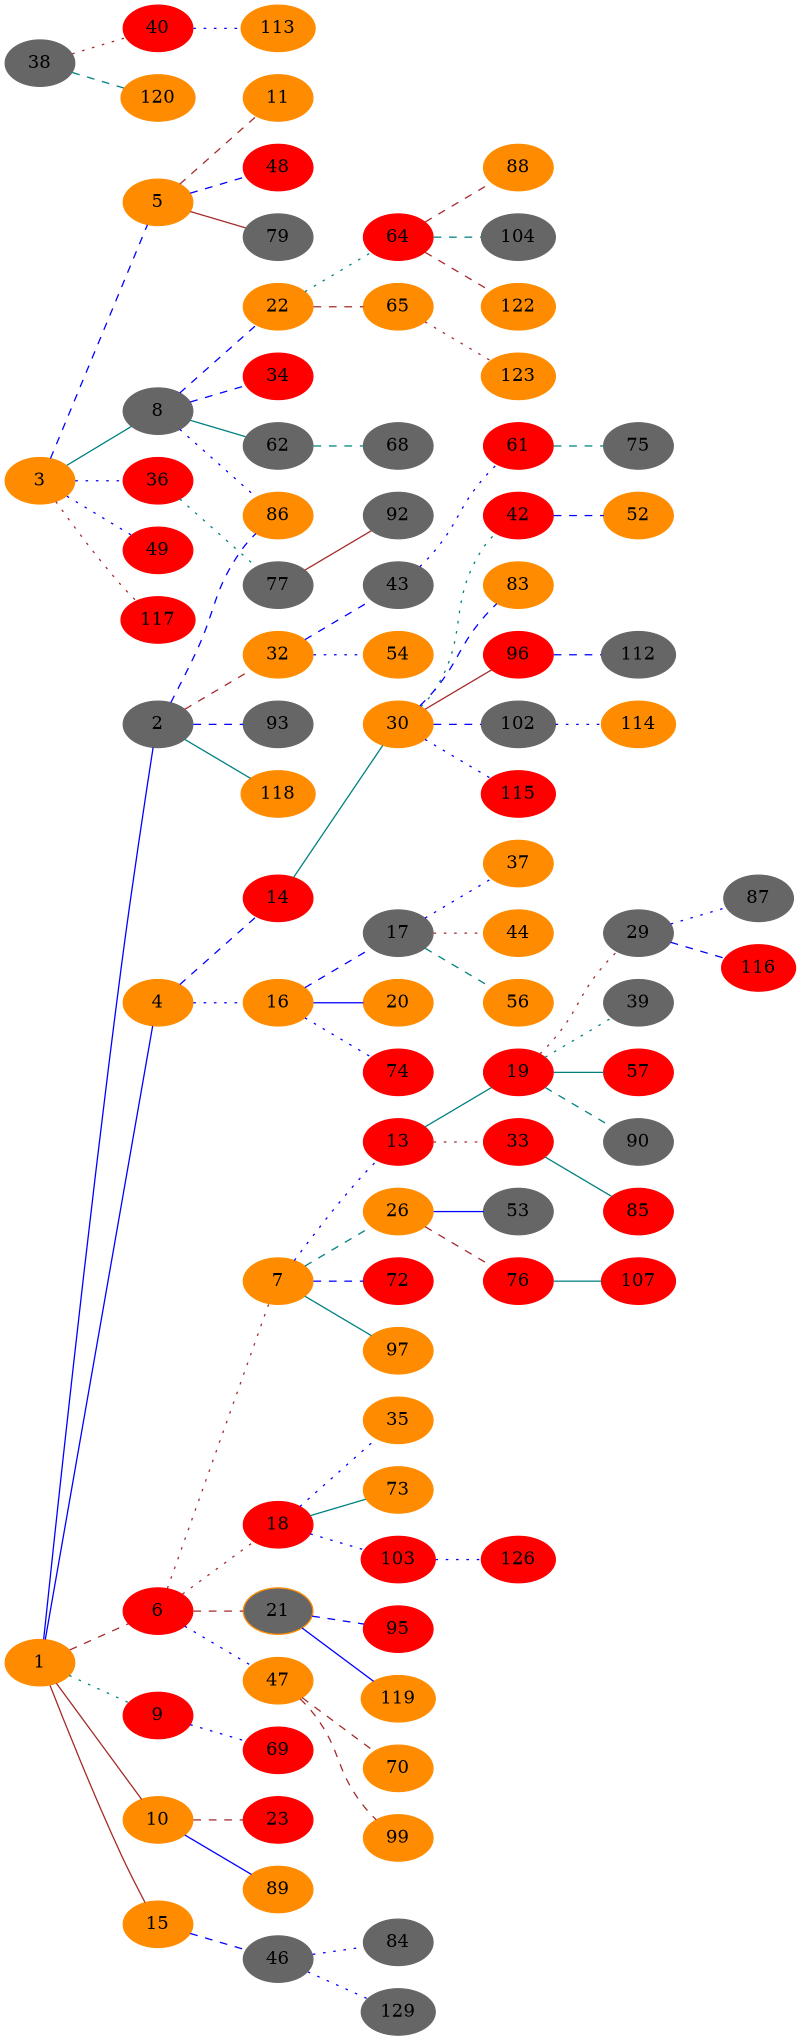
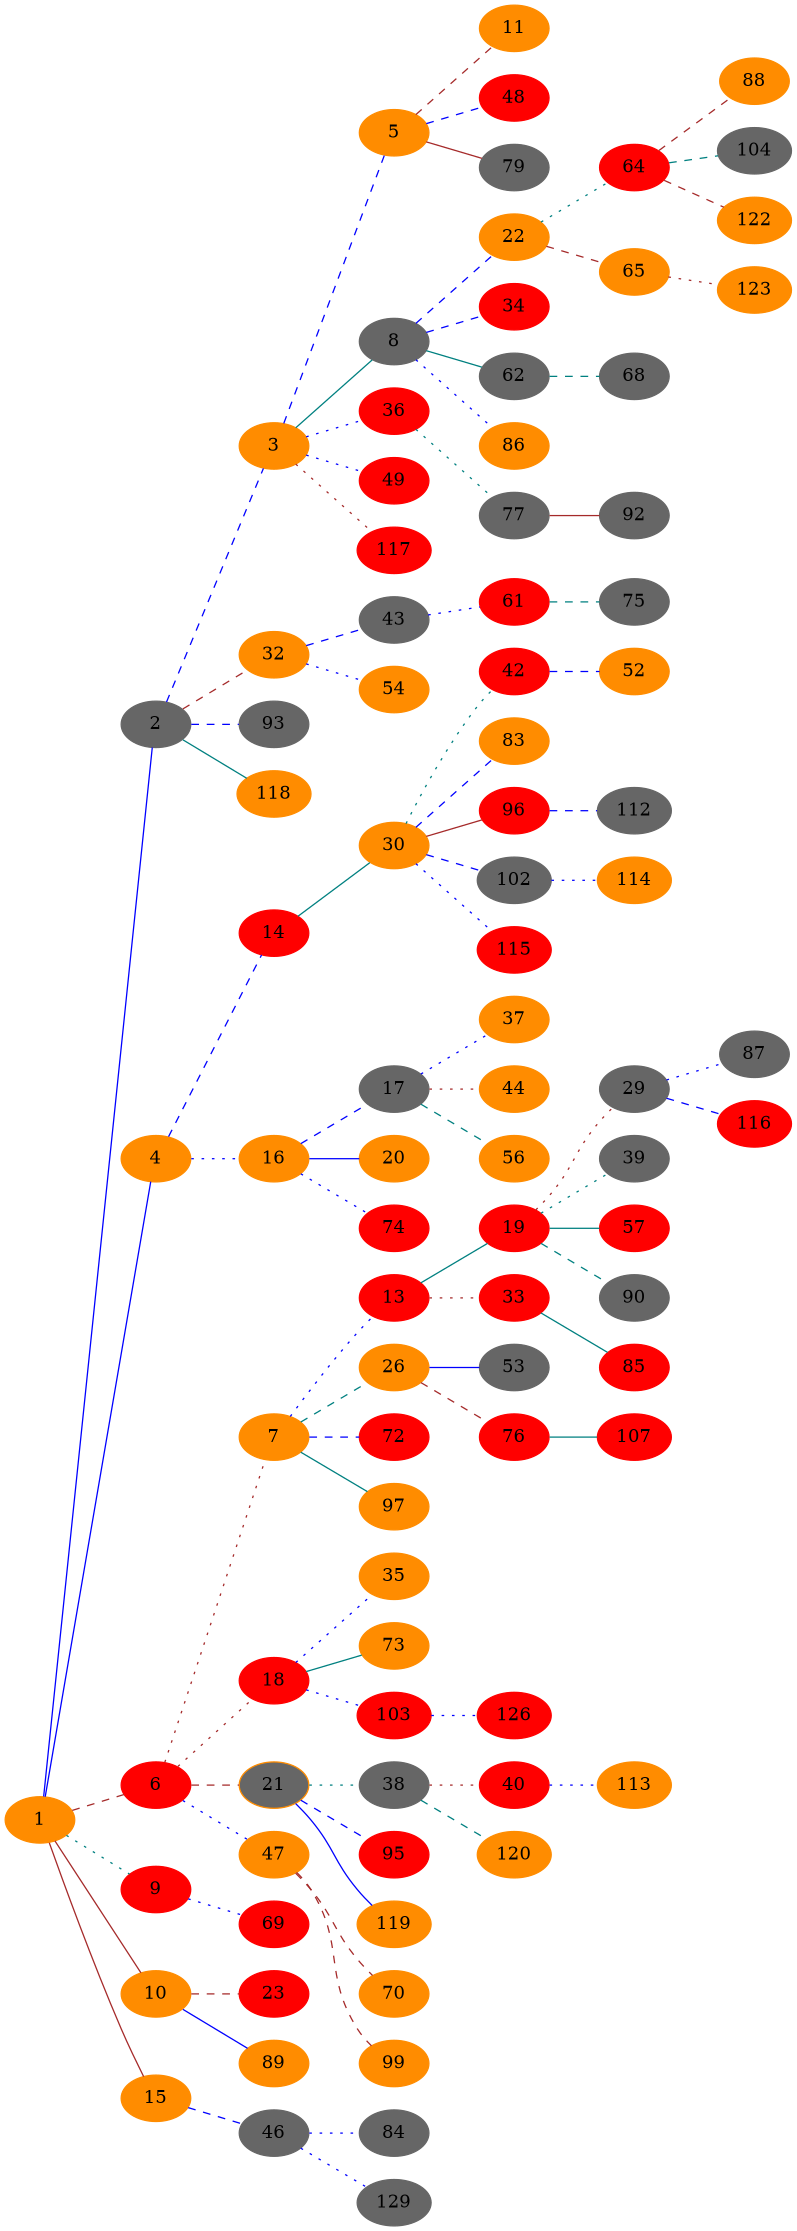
(210, 616) -> (215, 585)
none -> (334, 1785)
